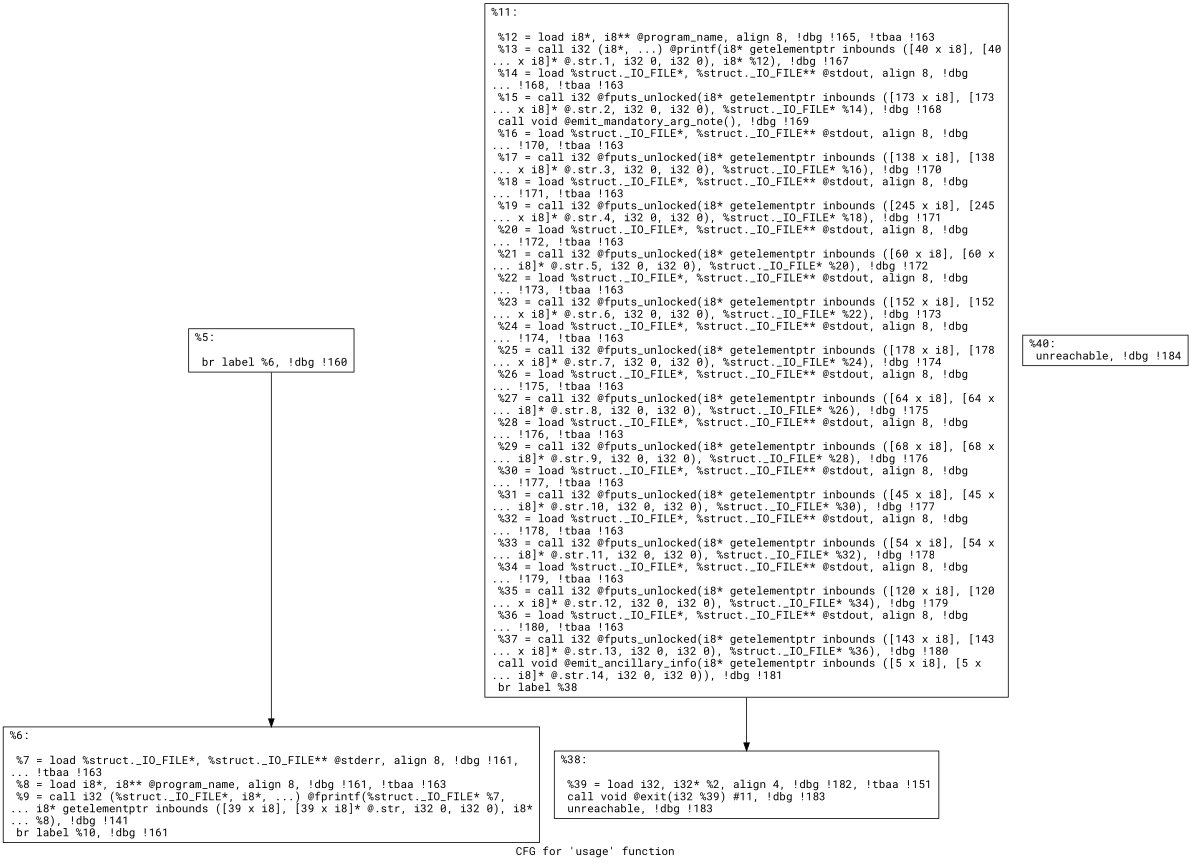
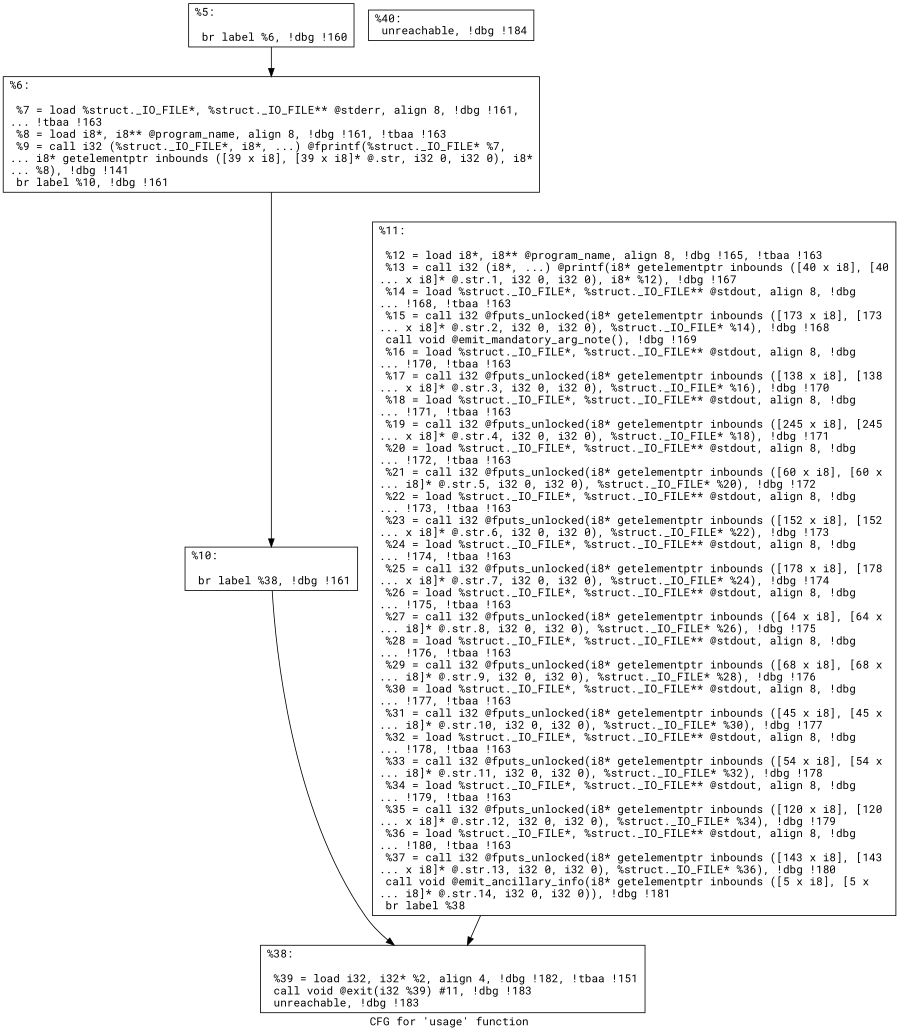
none -> (271, 569)
